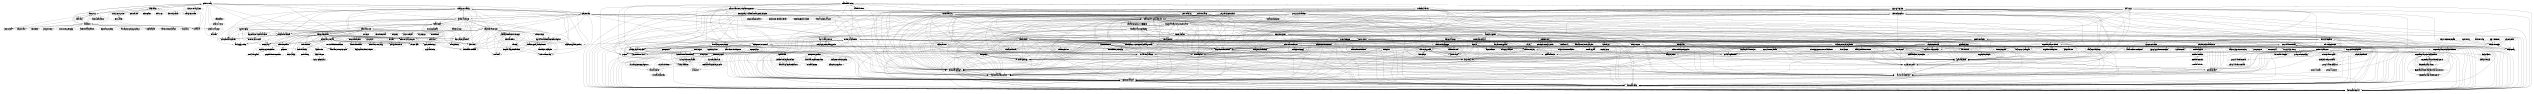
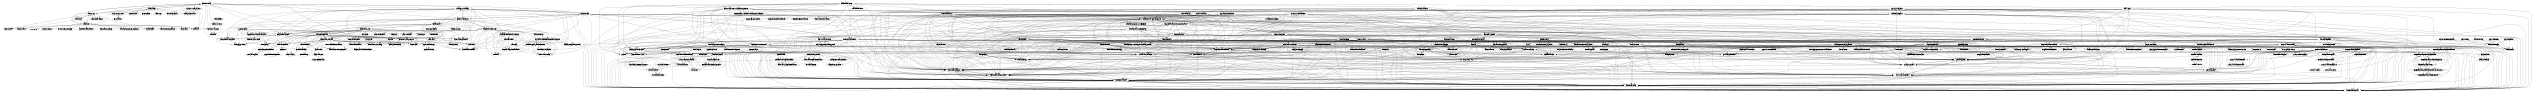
(34, 29) -> (34, 29)
